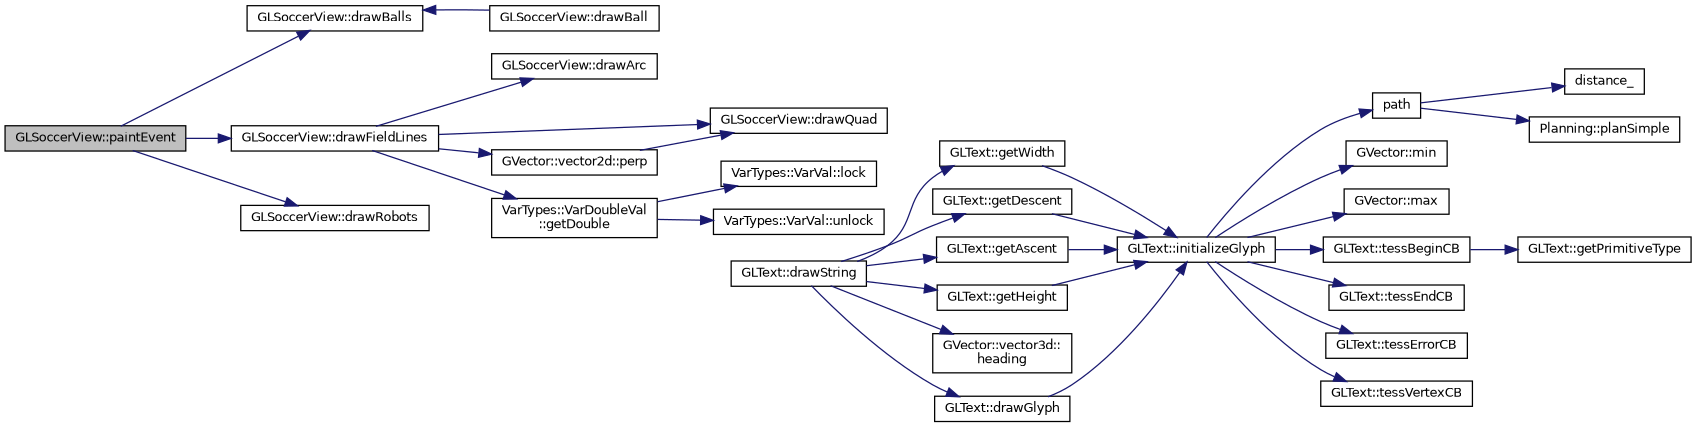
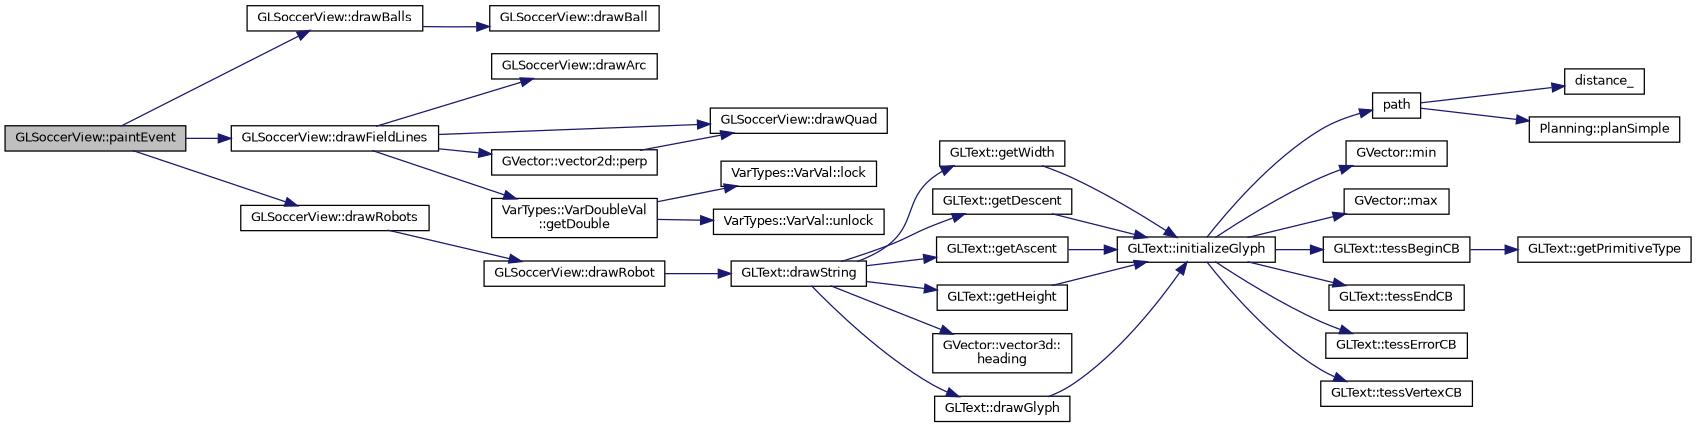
(463, 10) -> (450, 27)
none -> (574, 274)
